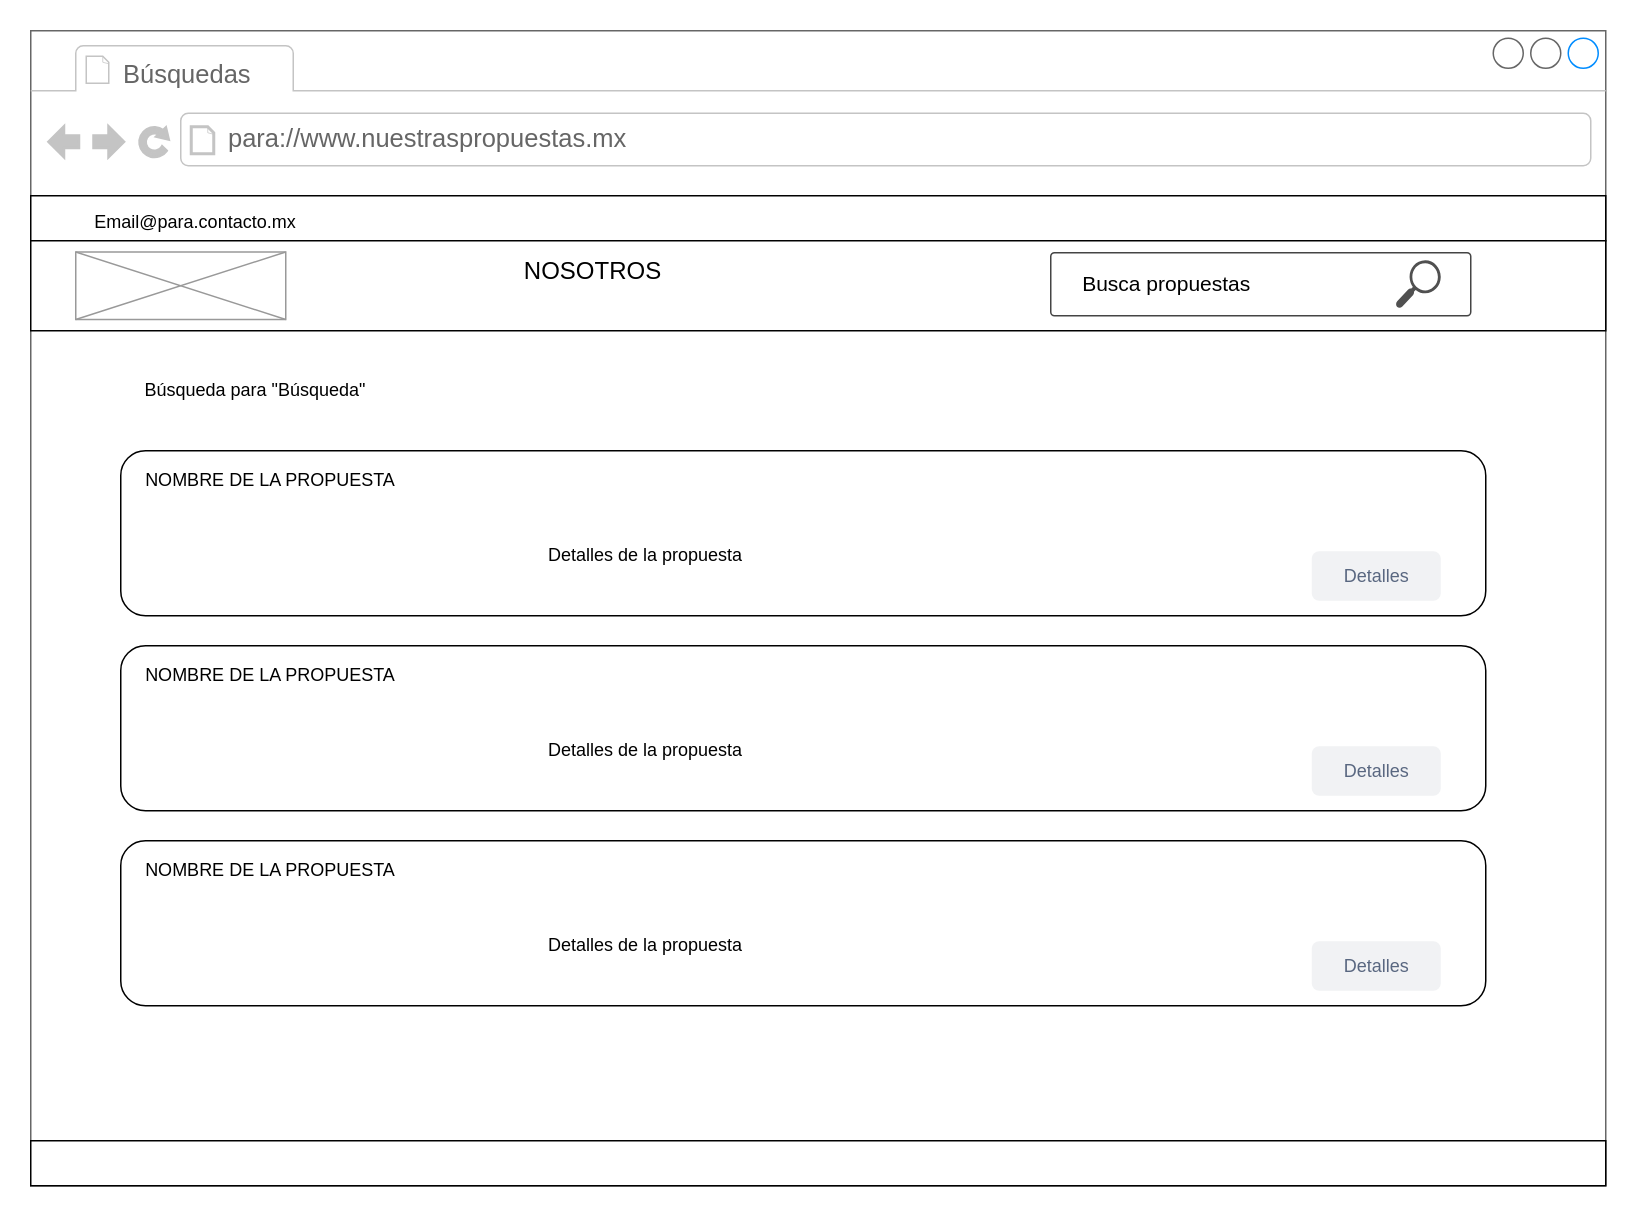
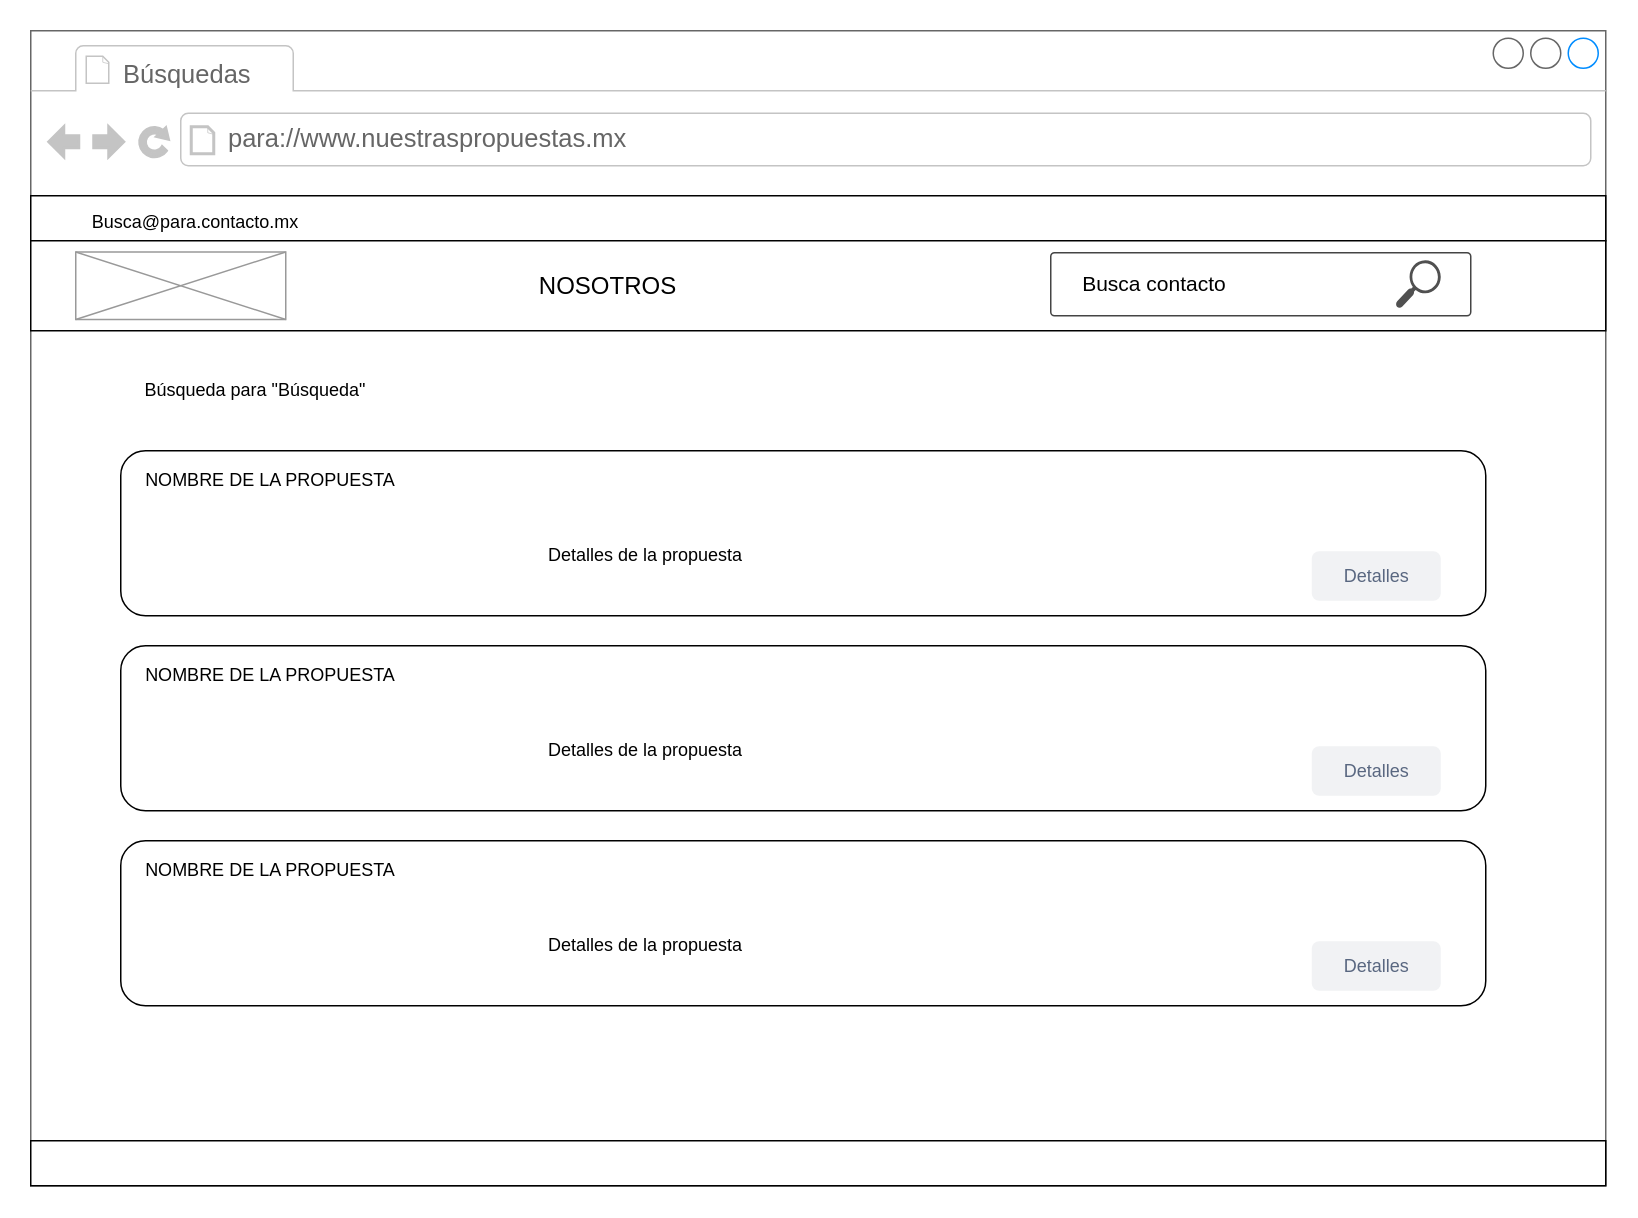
(196, 223) -> (196, 223)
(593, 271) -> (608, 286)
(1106, 284) -> (1099, 284)
